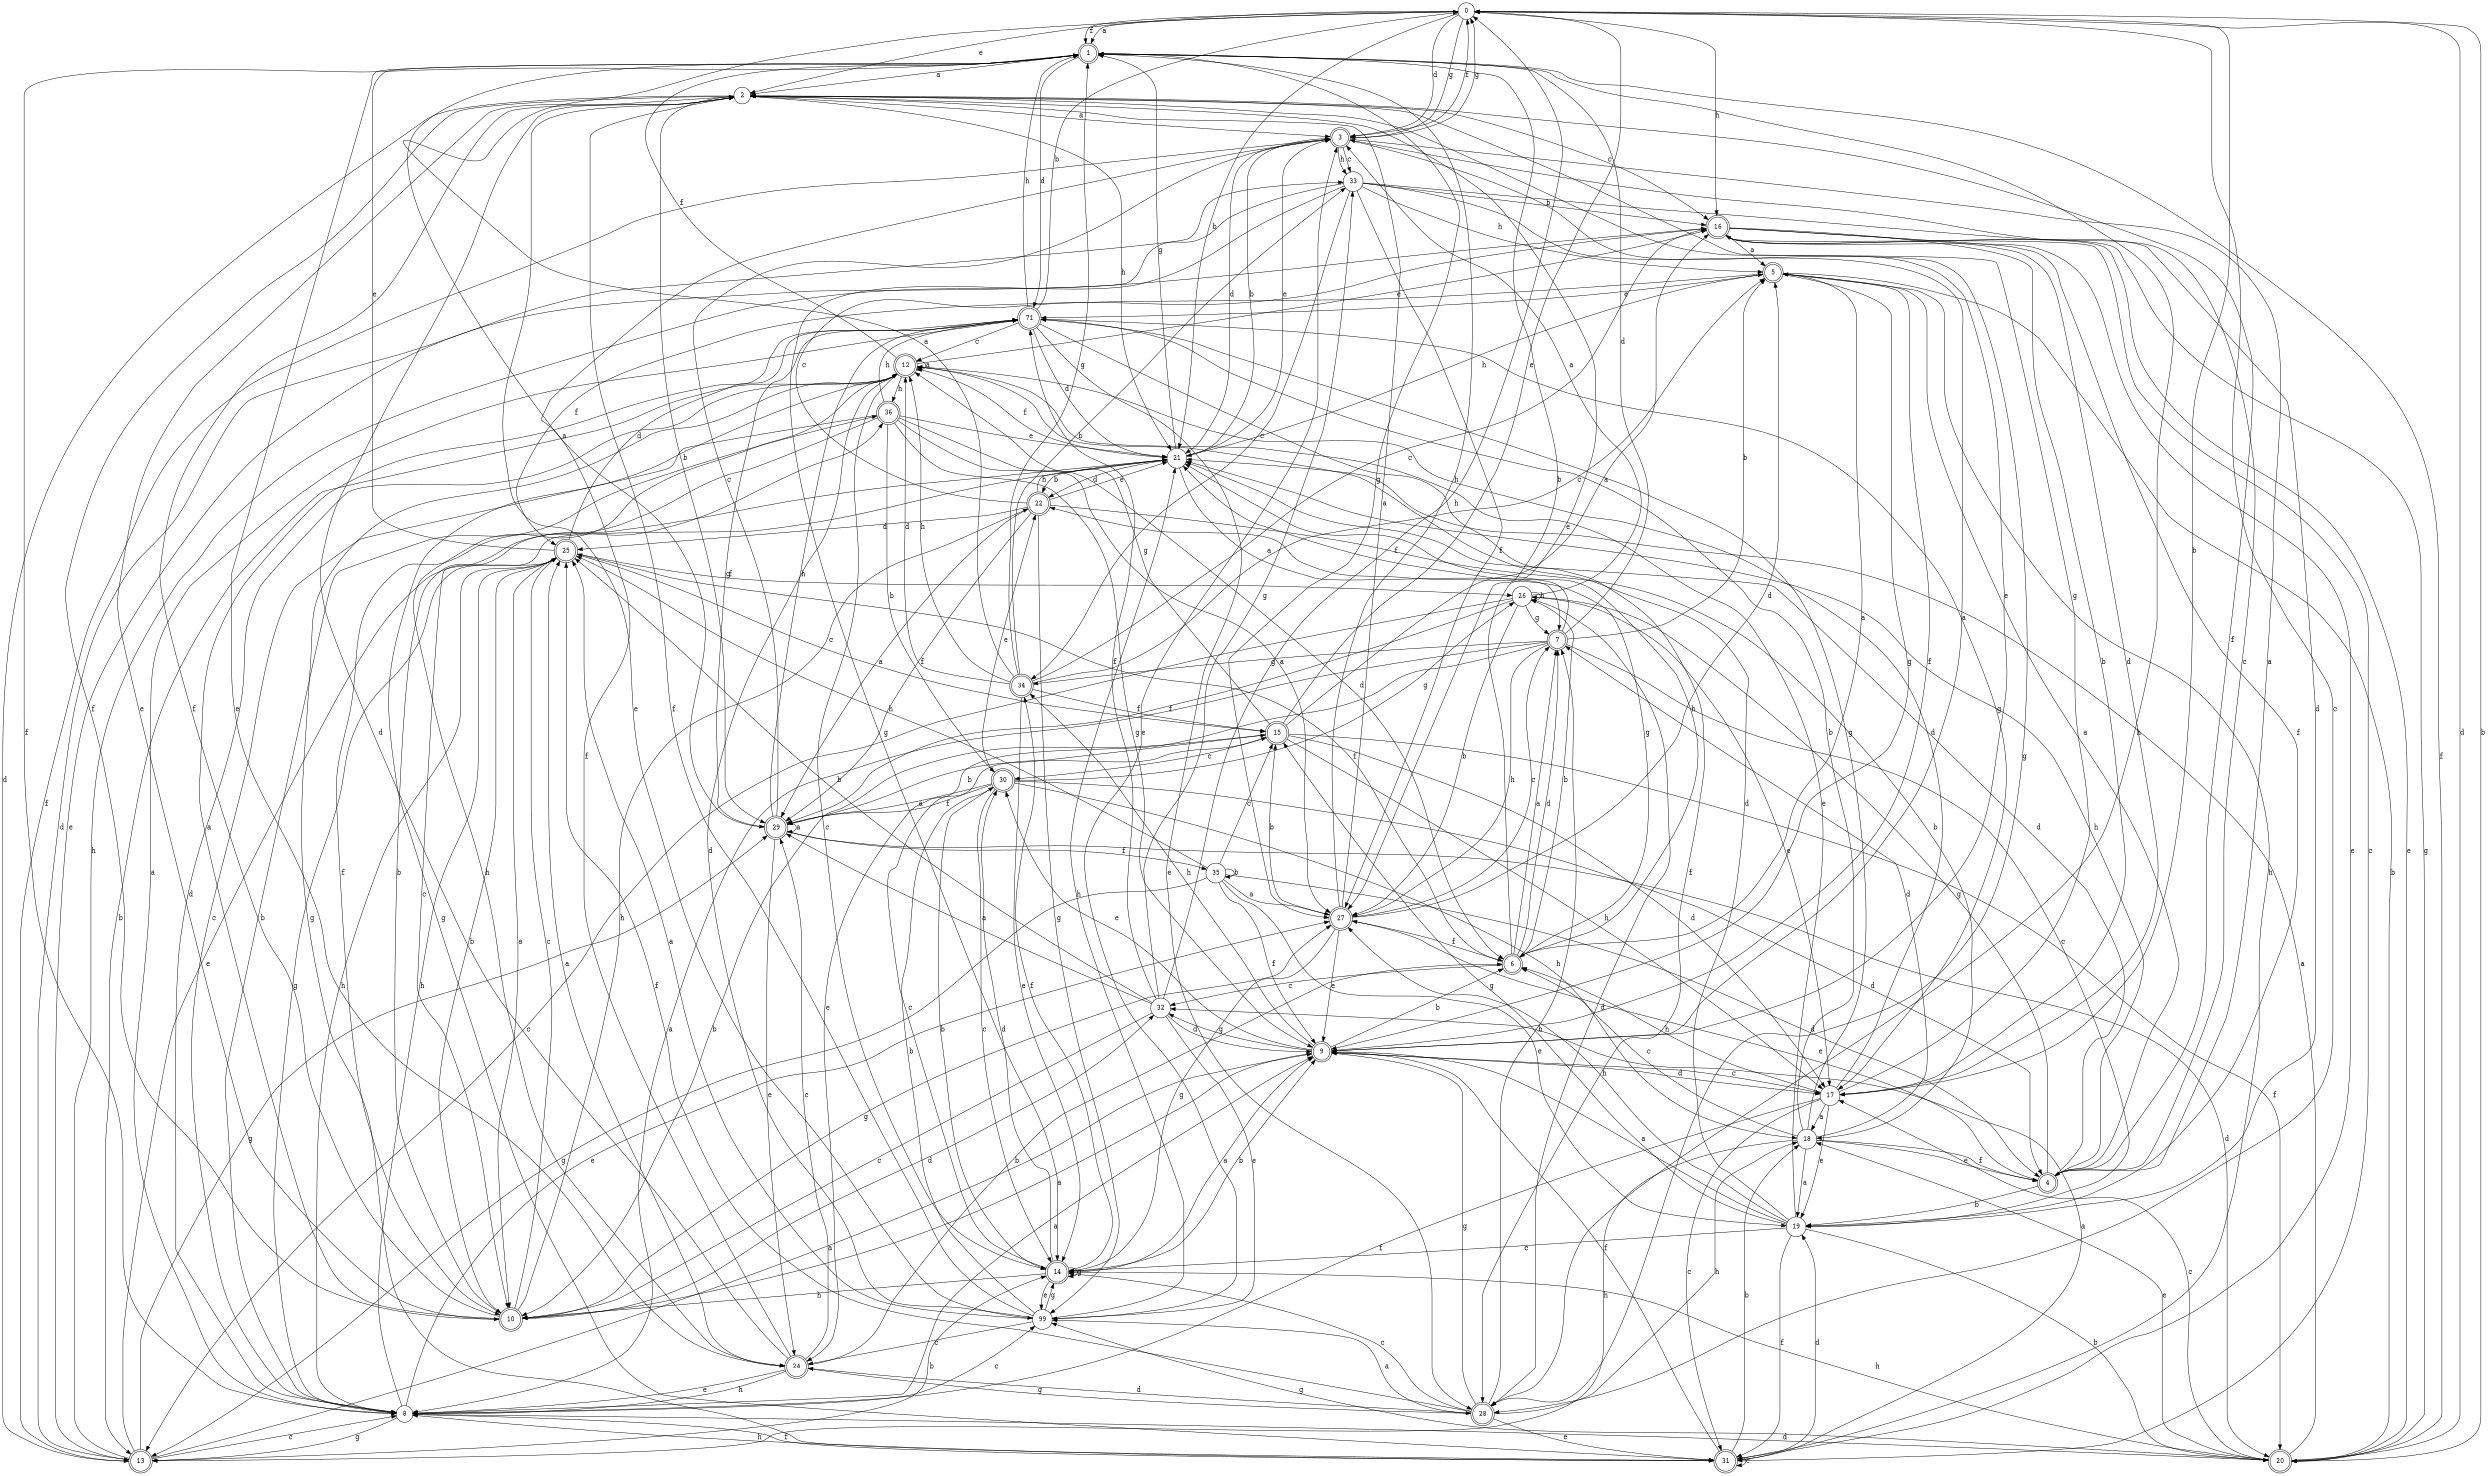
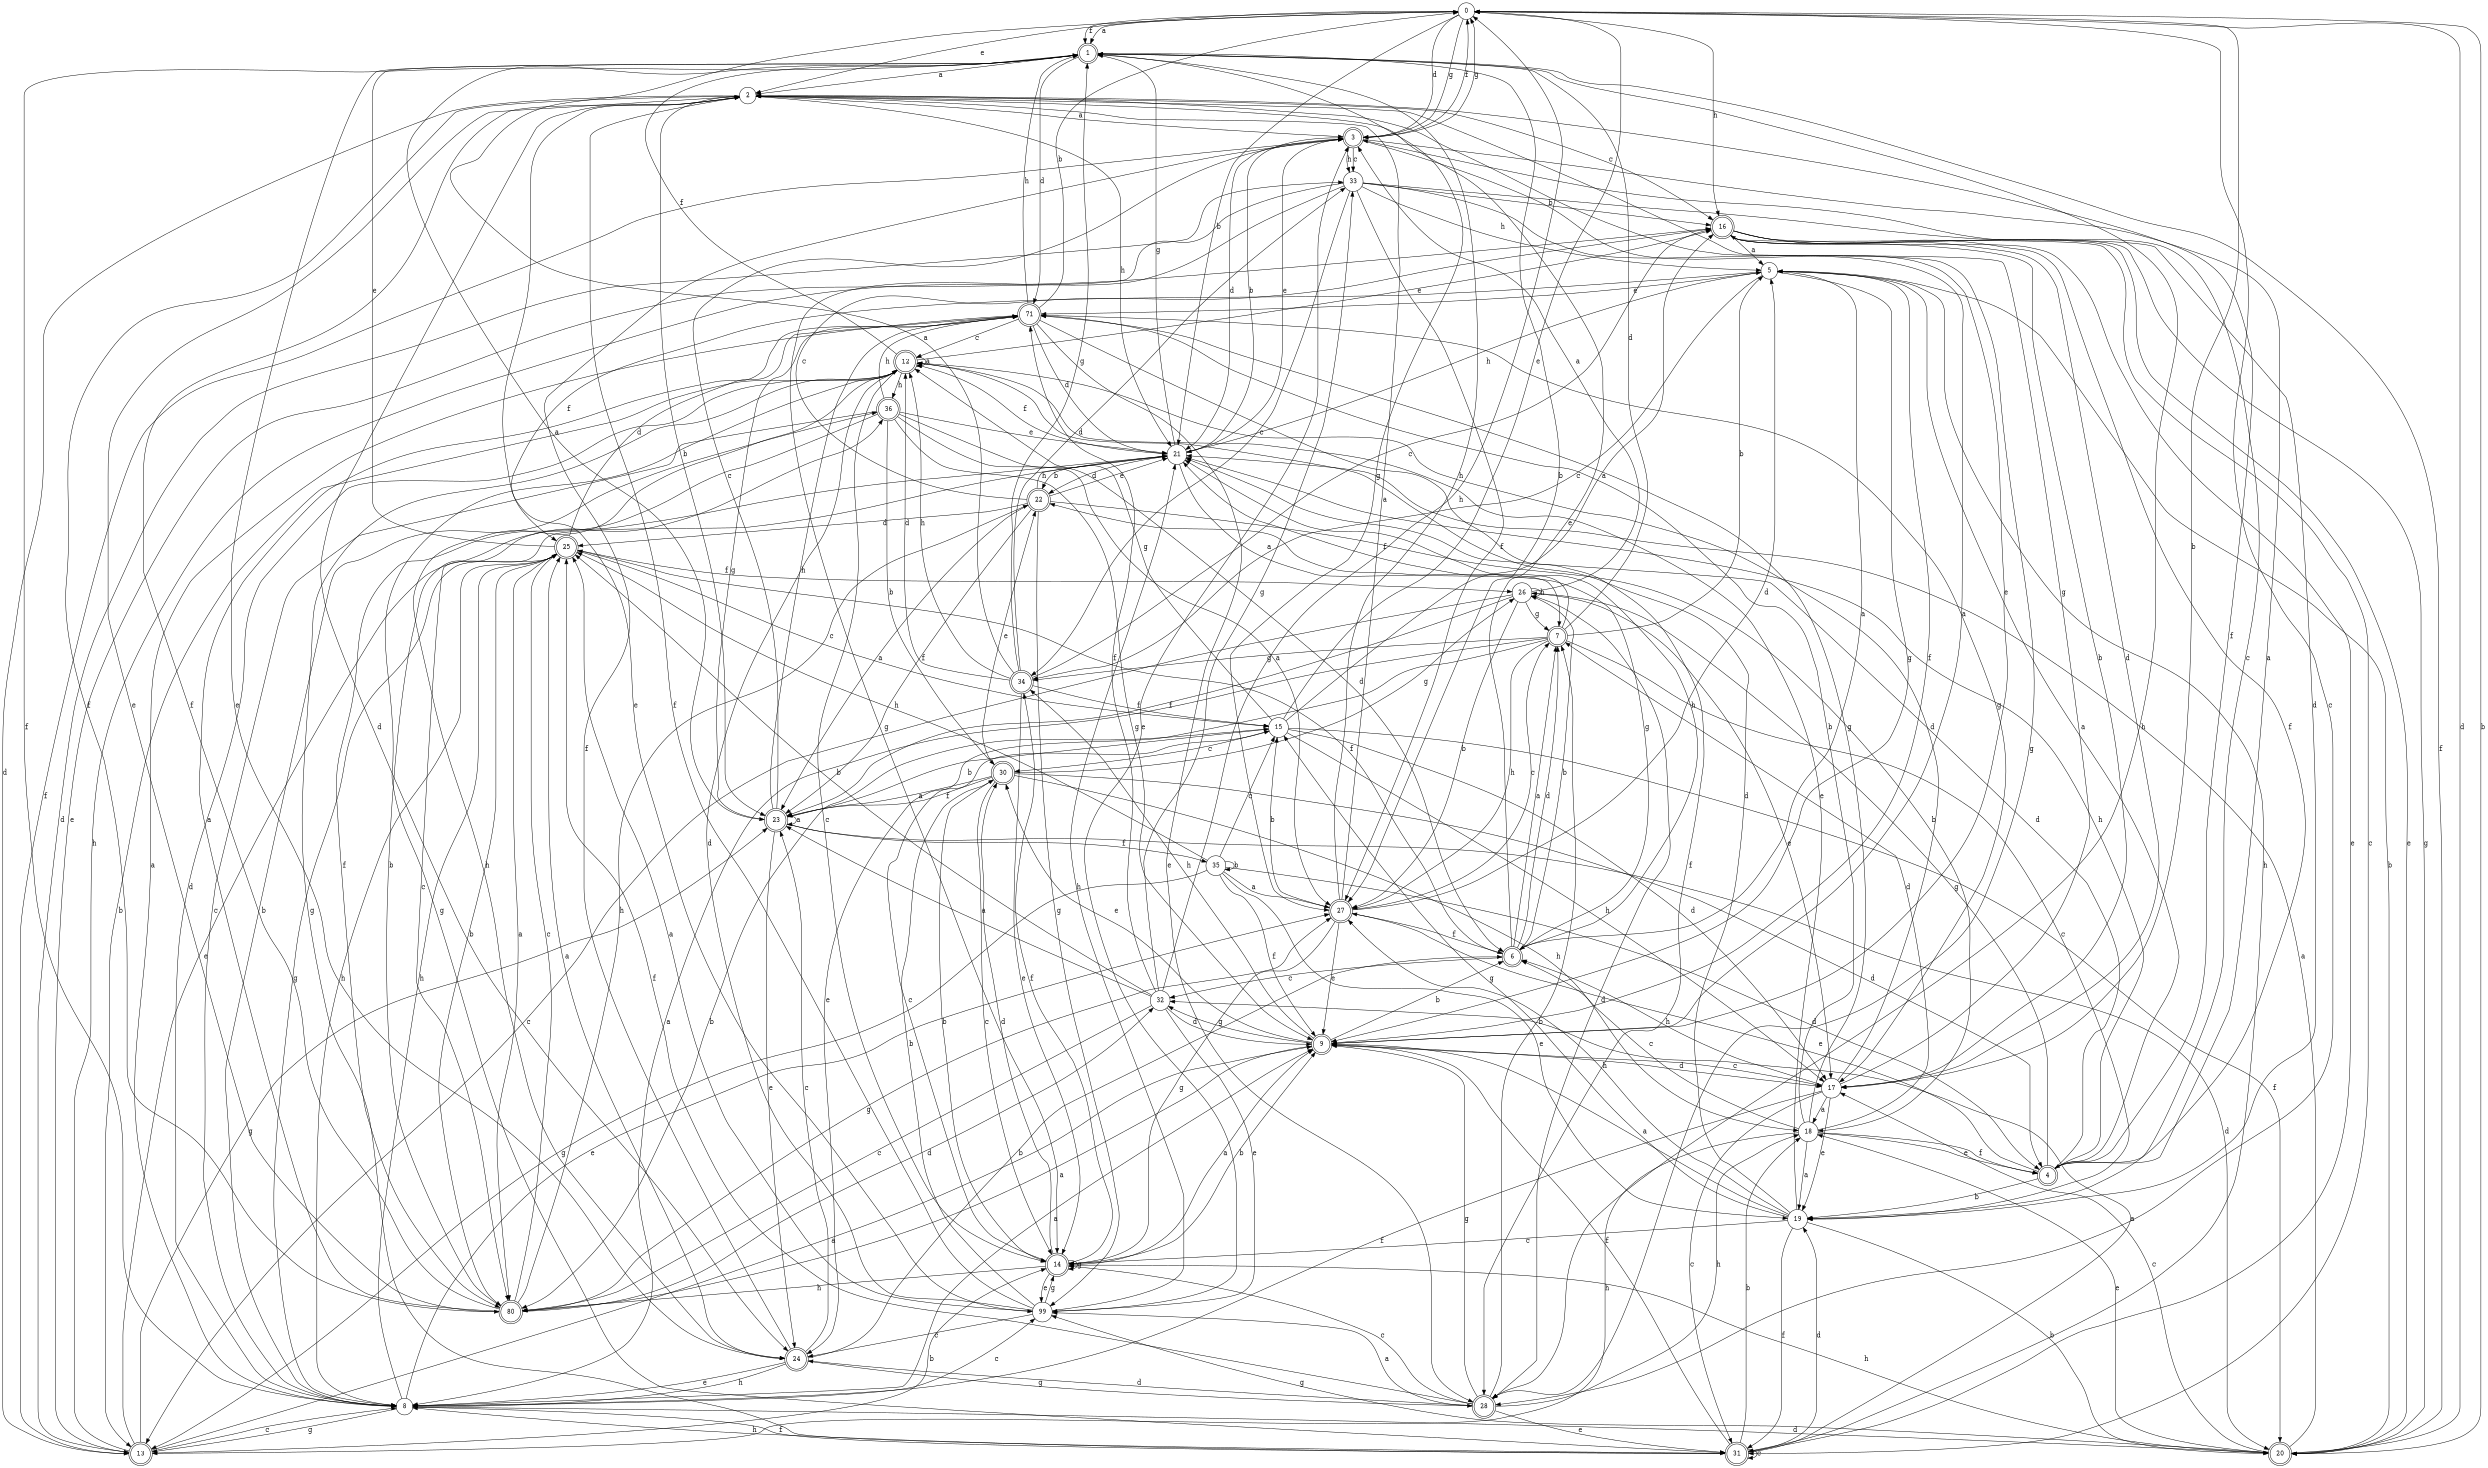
(1773, 273) -> (1769, 271)
(1081, 437) -> (1081, 433)
(1443, 514) -> (1446, 510)
(351, 680) -> (335, 635)
(1277, 733) -> (1278, 728)
(776, 828) -> (776, 820)
(511, 1319) -> (511, 1312)
